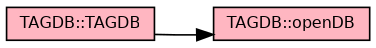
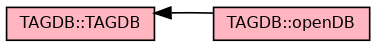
(176, 35) -> (192, 13)
